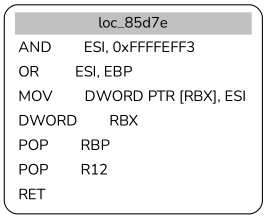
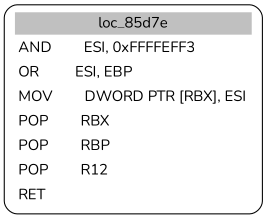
(78, 121) -> (64, 121)
